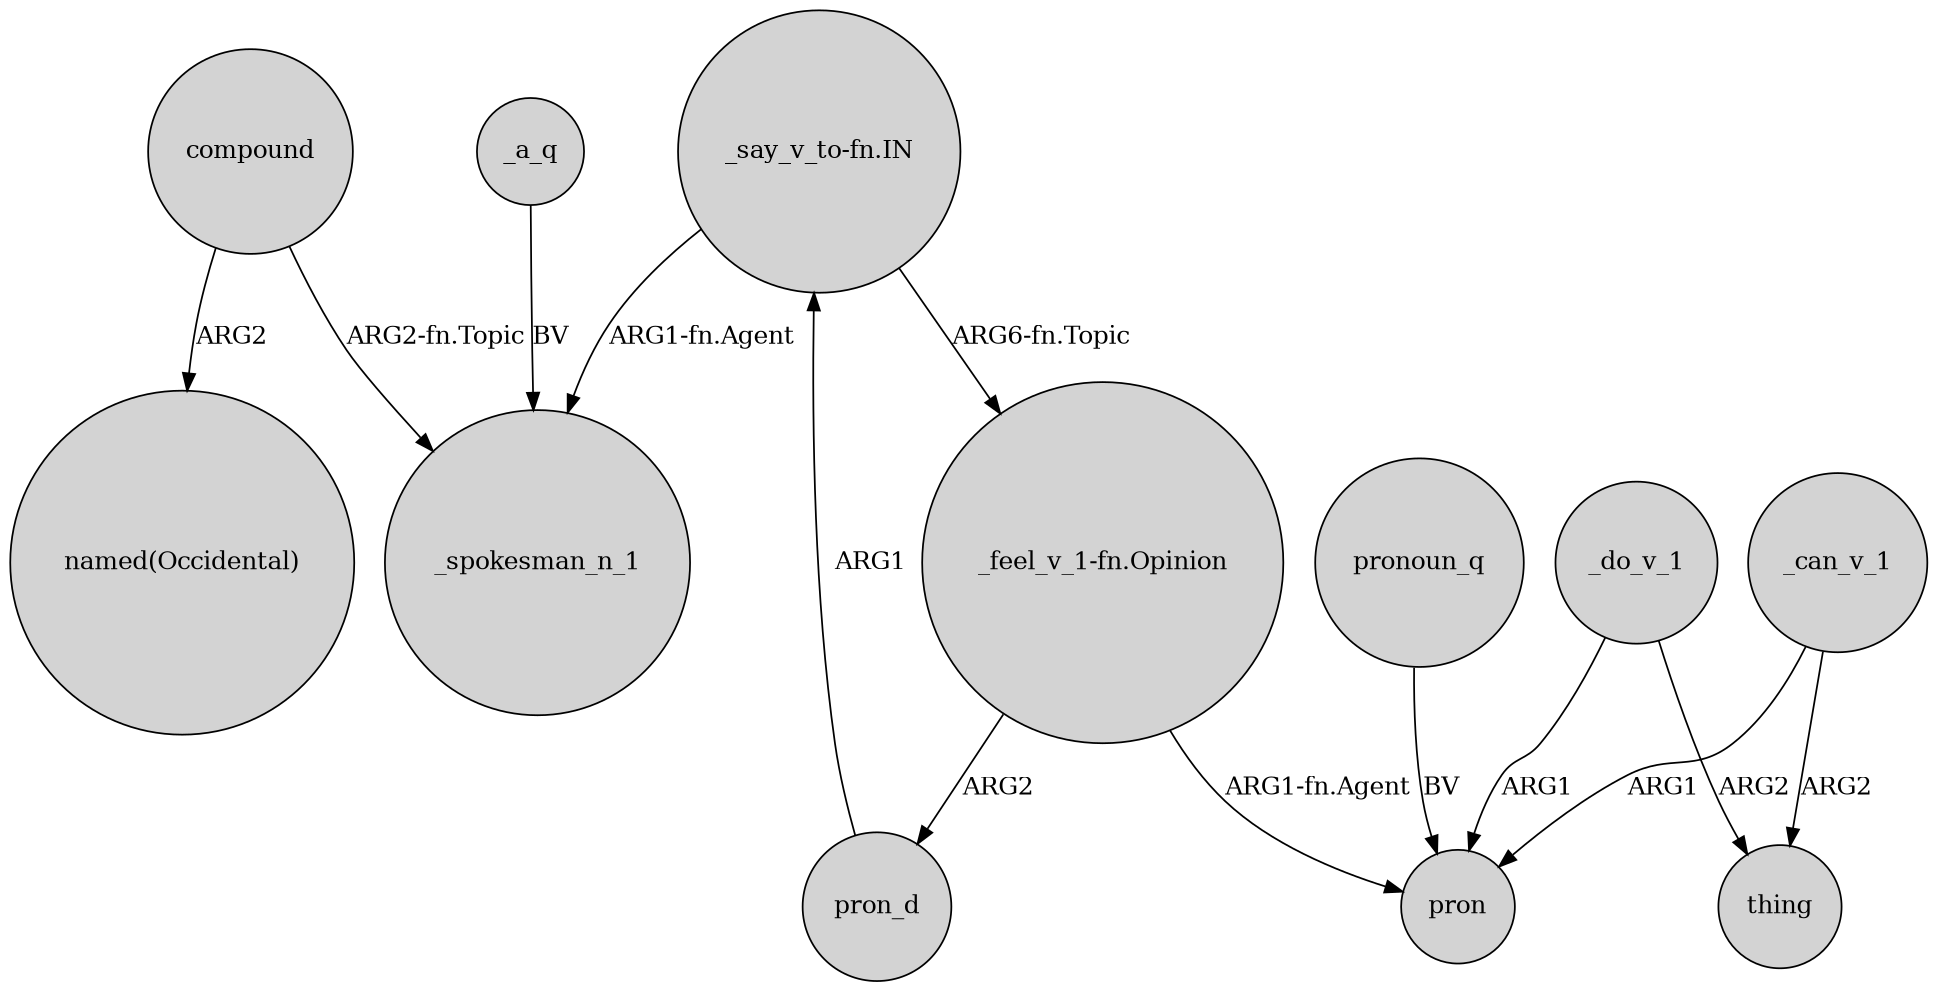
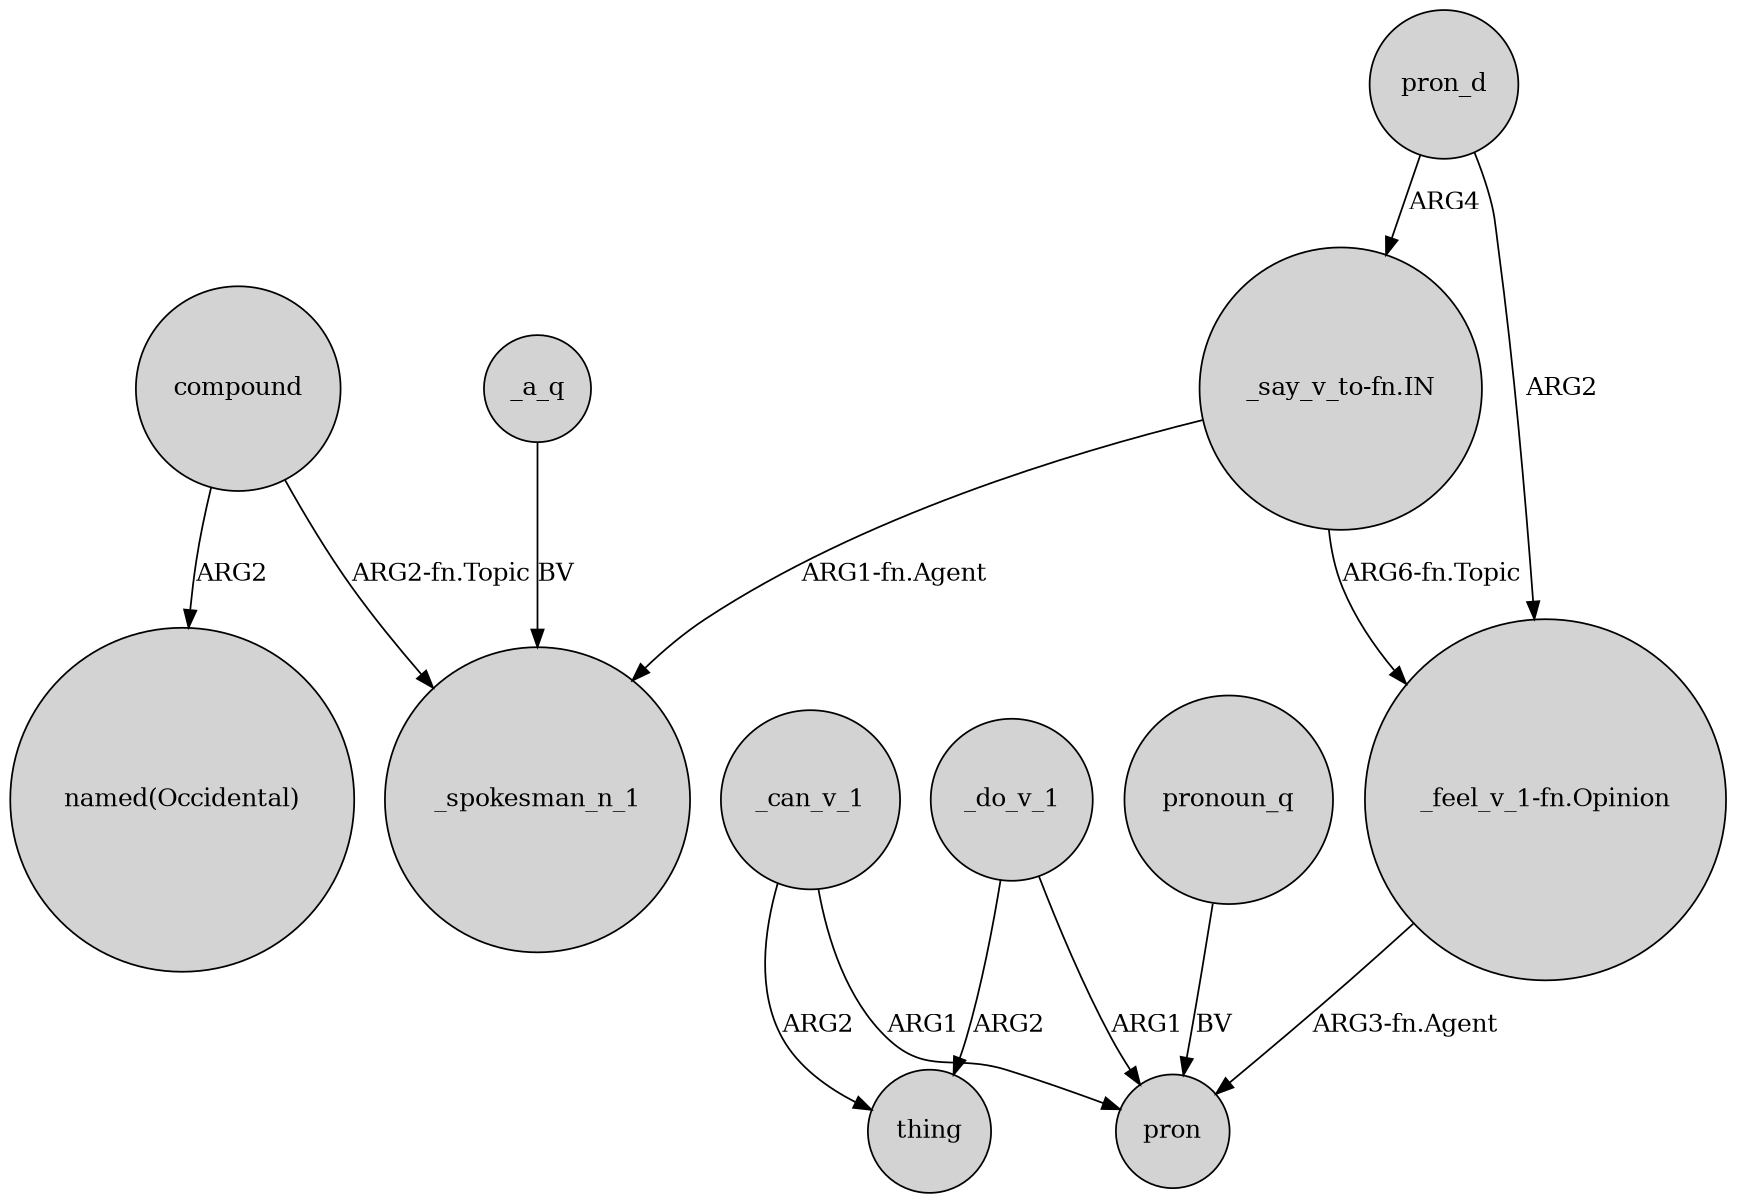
(871, 563) -> (1445, 203)
(965, 772) -> (1513, 375)
(1318, 788) -> (1405, 1025)
